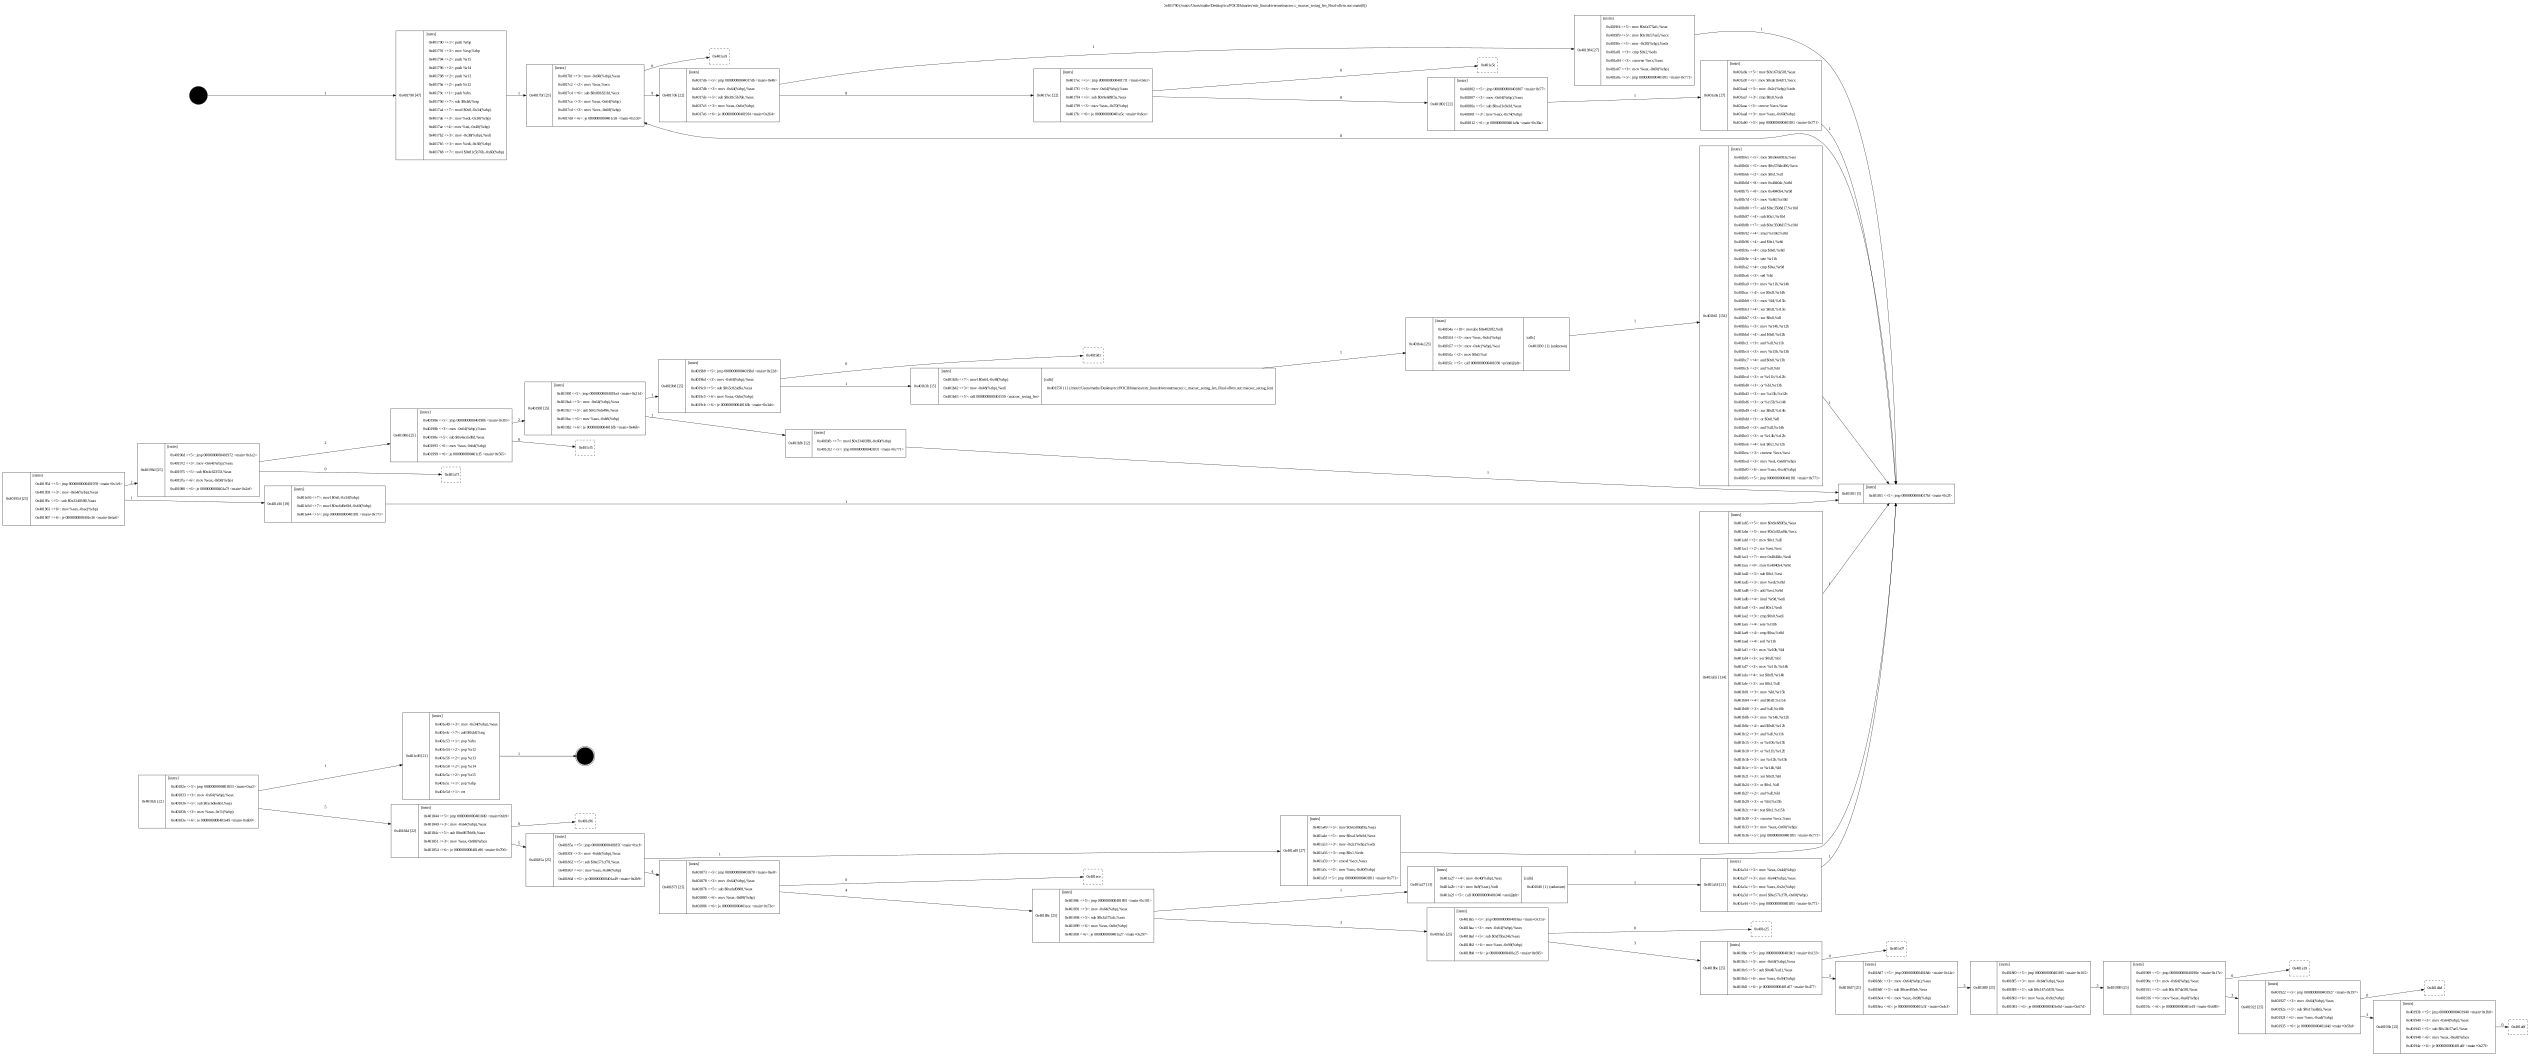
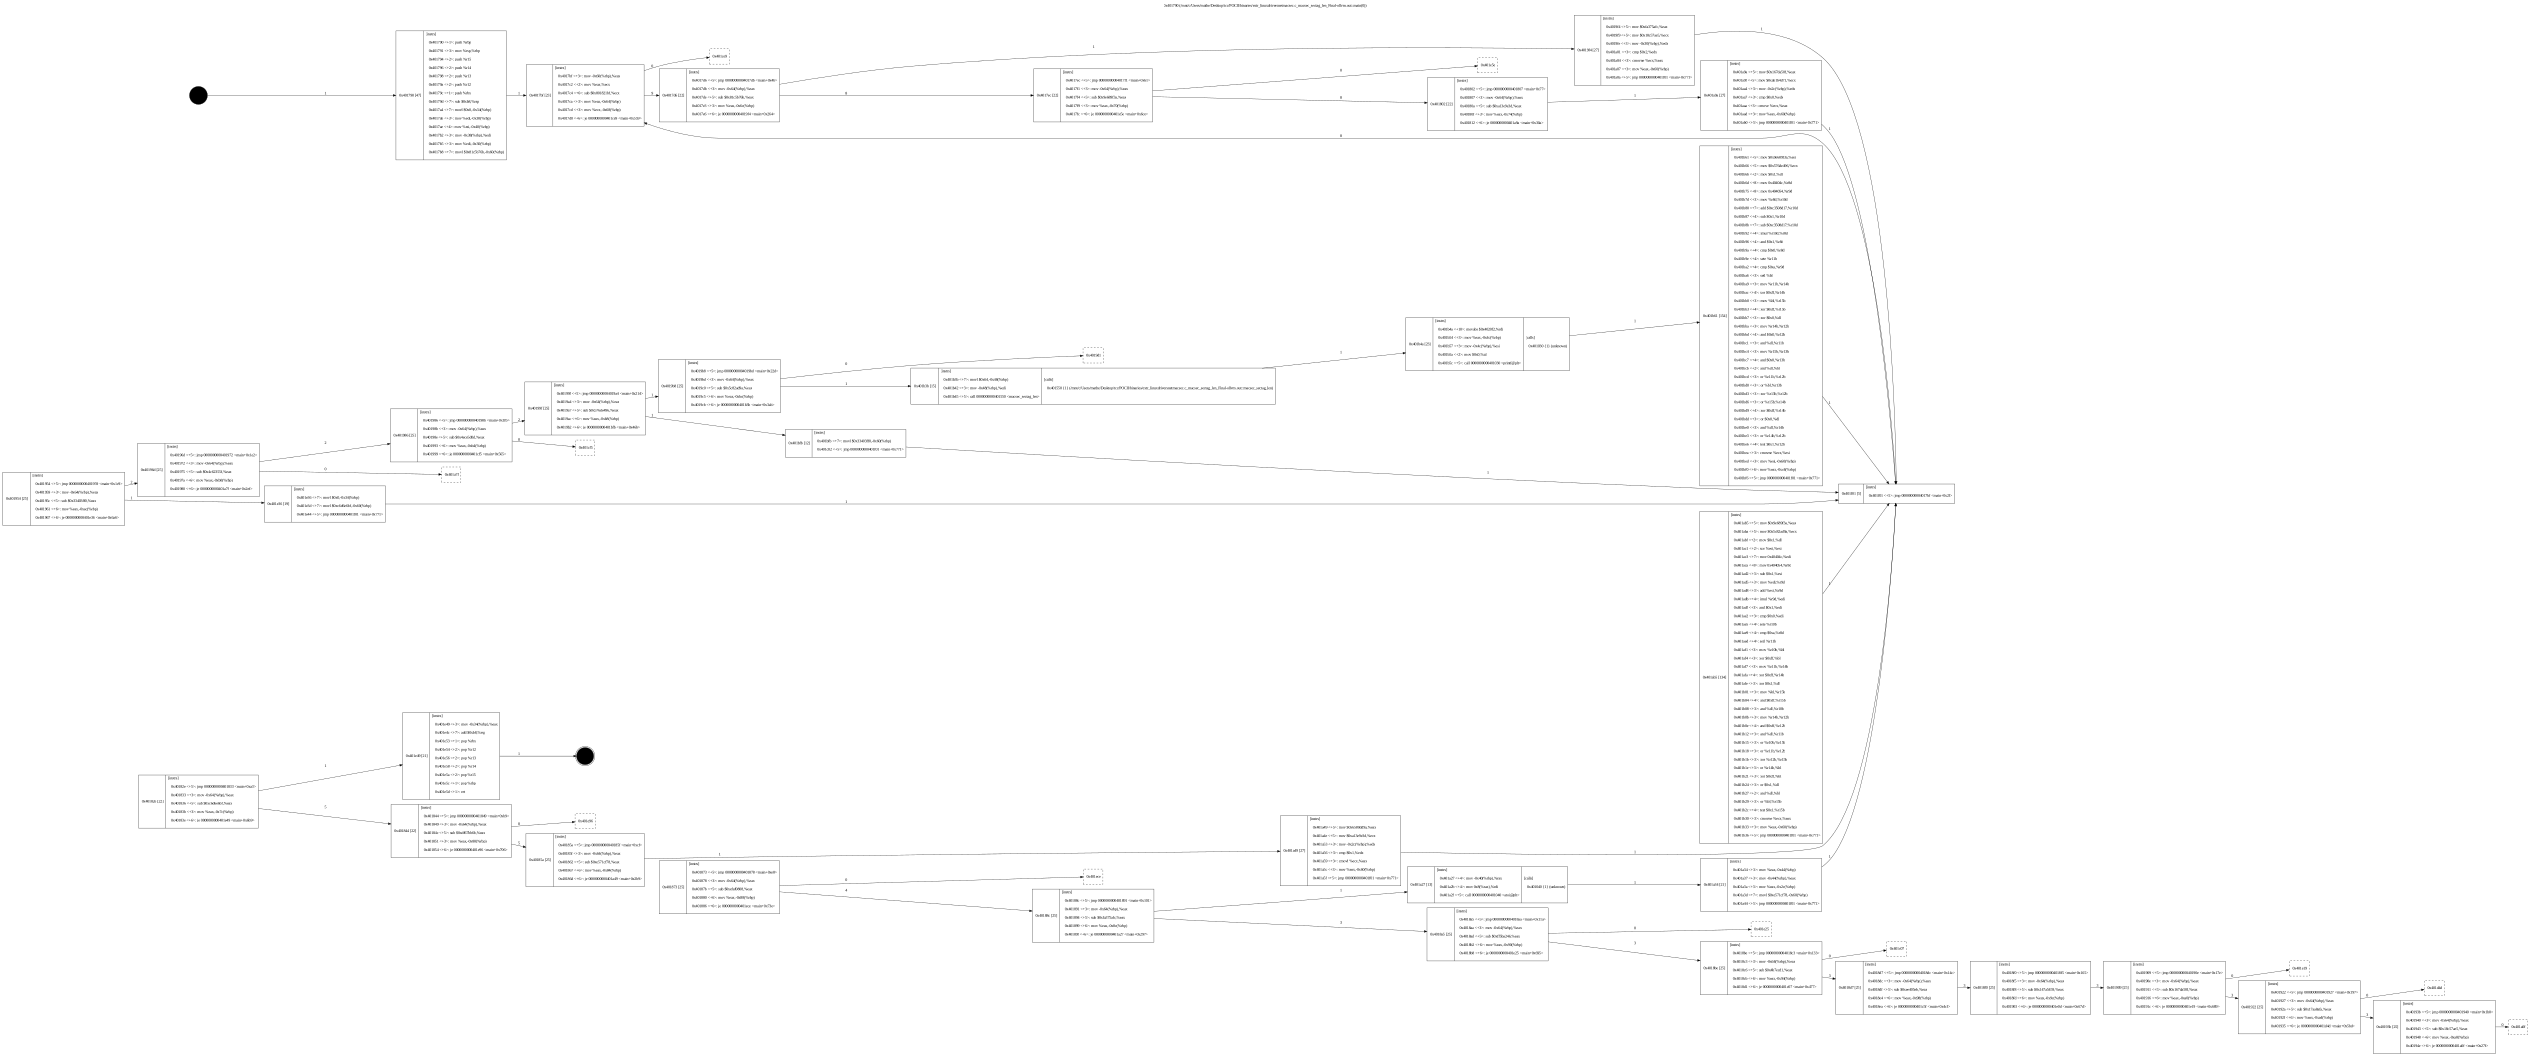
(650, 873) -> none
